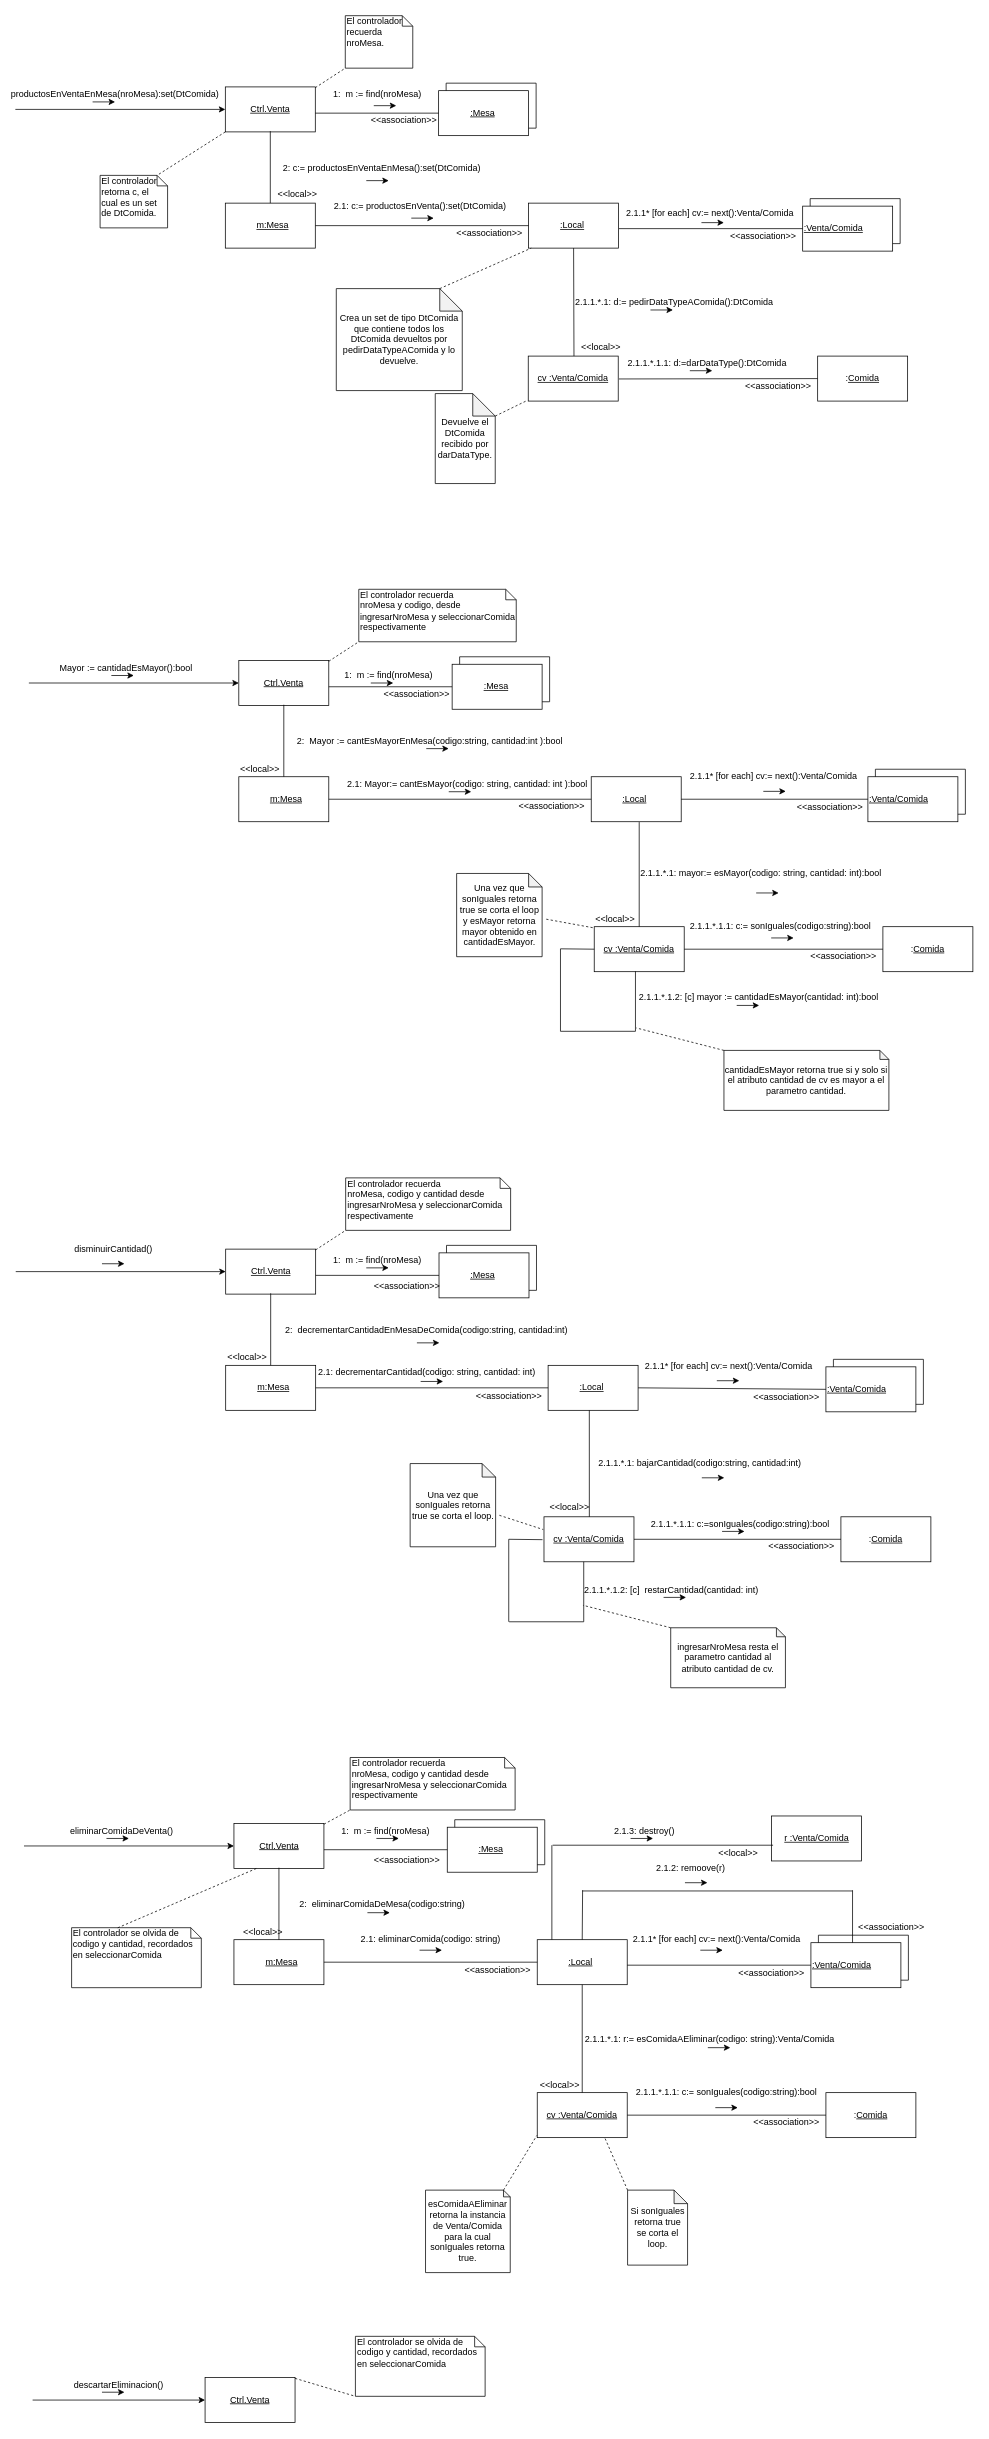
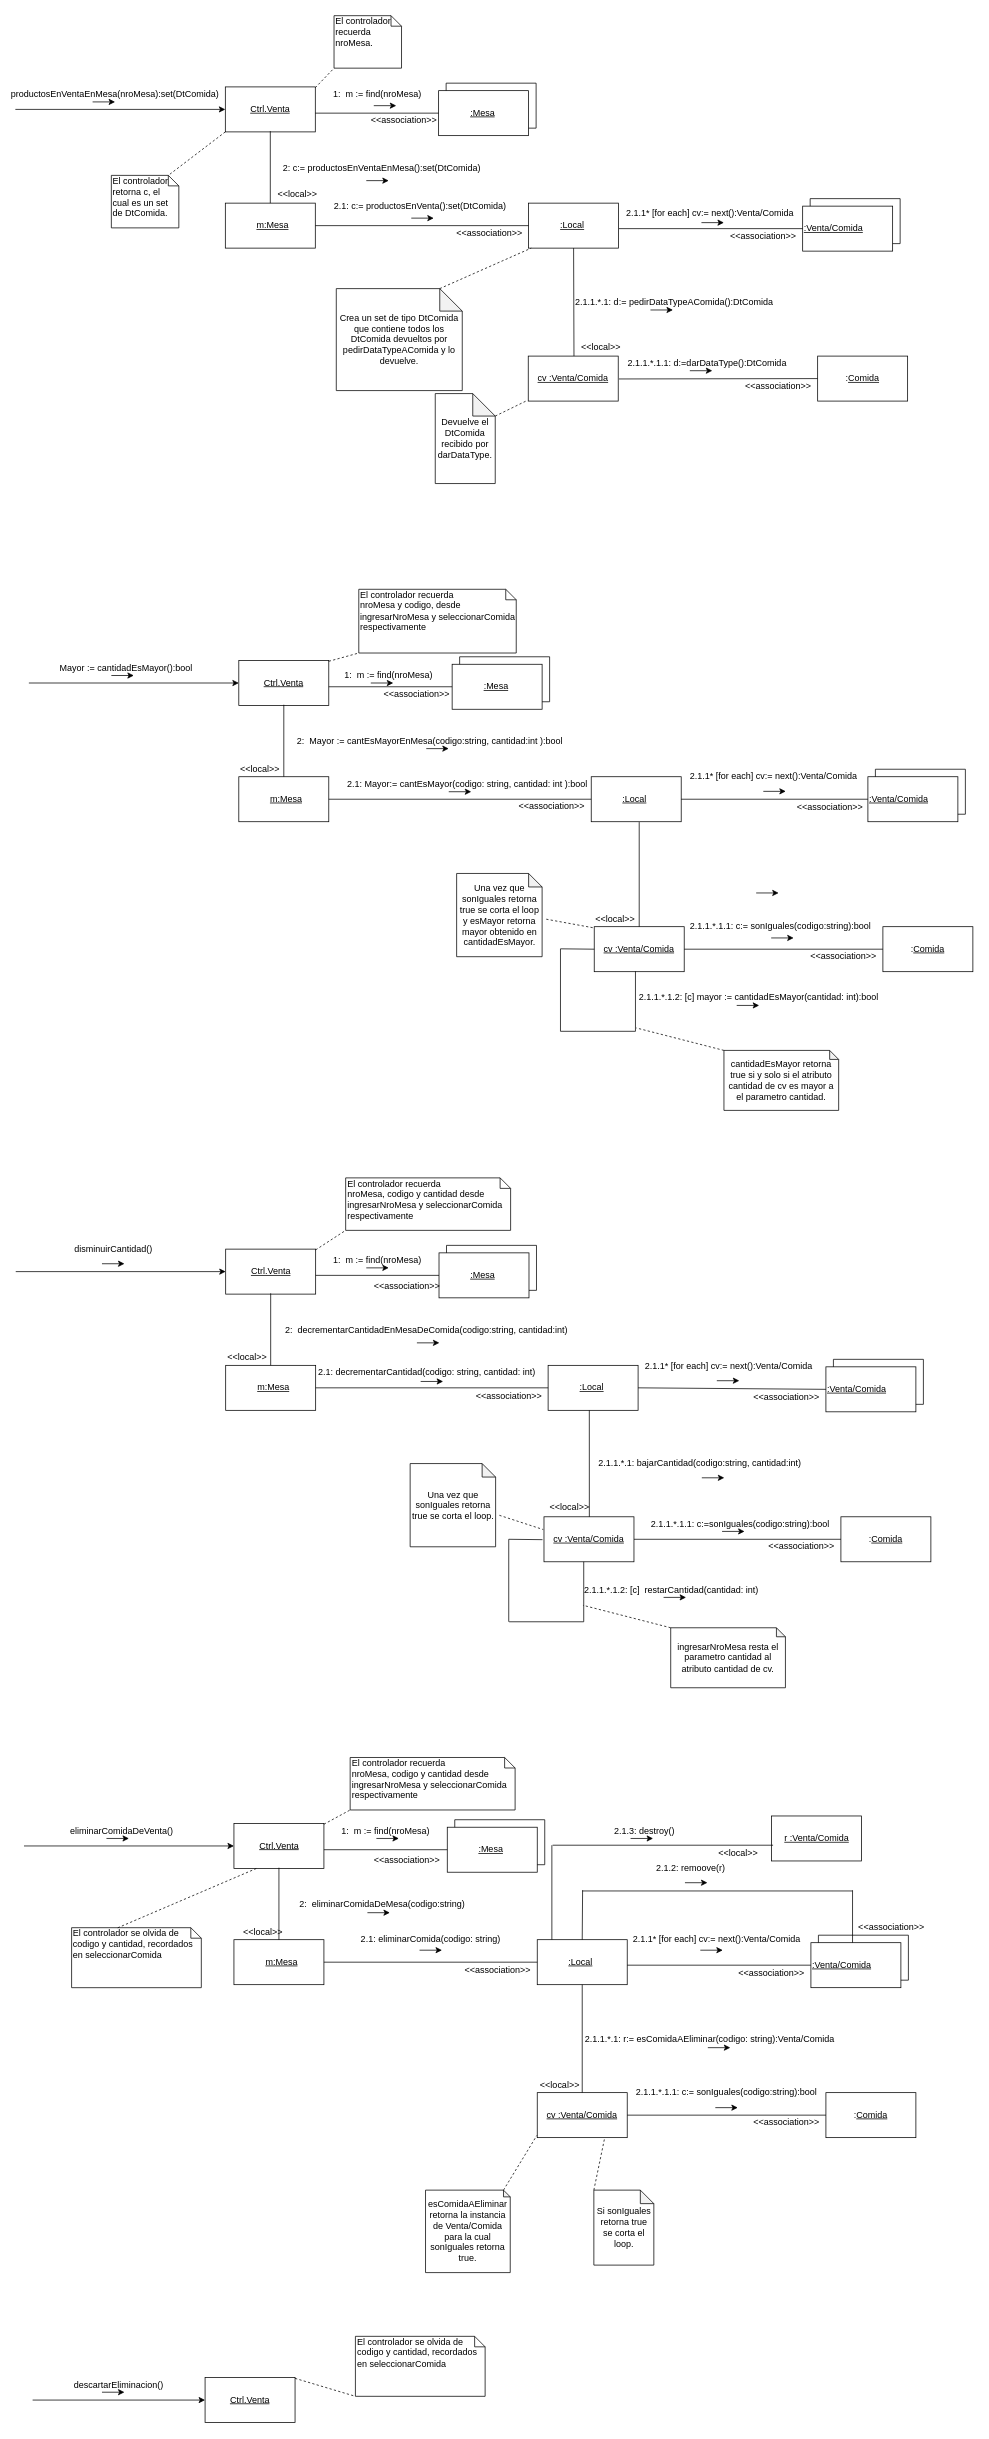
(379, 42) -> (368, 42)
(134, 201) -> (145, 201)
(438, 615) -> (438, 621)
(767, 873) -> none
(807, 1080) -> (782, 1080)
(658, 2228) -> (624, 2228)
